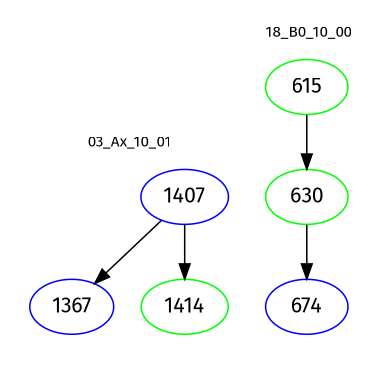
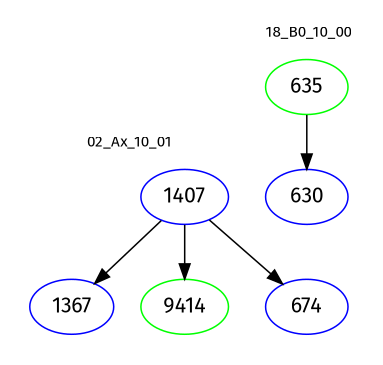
(307, 87) -> (307, 87)
(130, 143) -> (130, 143)
(307, 197) -> (307, 197)
(307, 244) -> (231, 239)
(185, 307) -> (185, 307)
